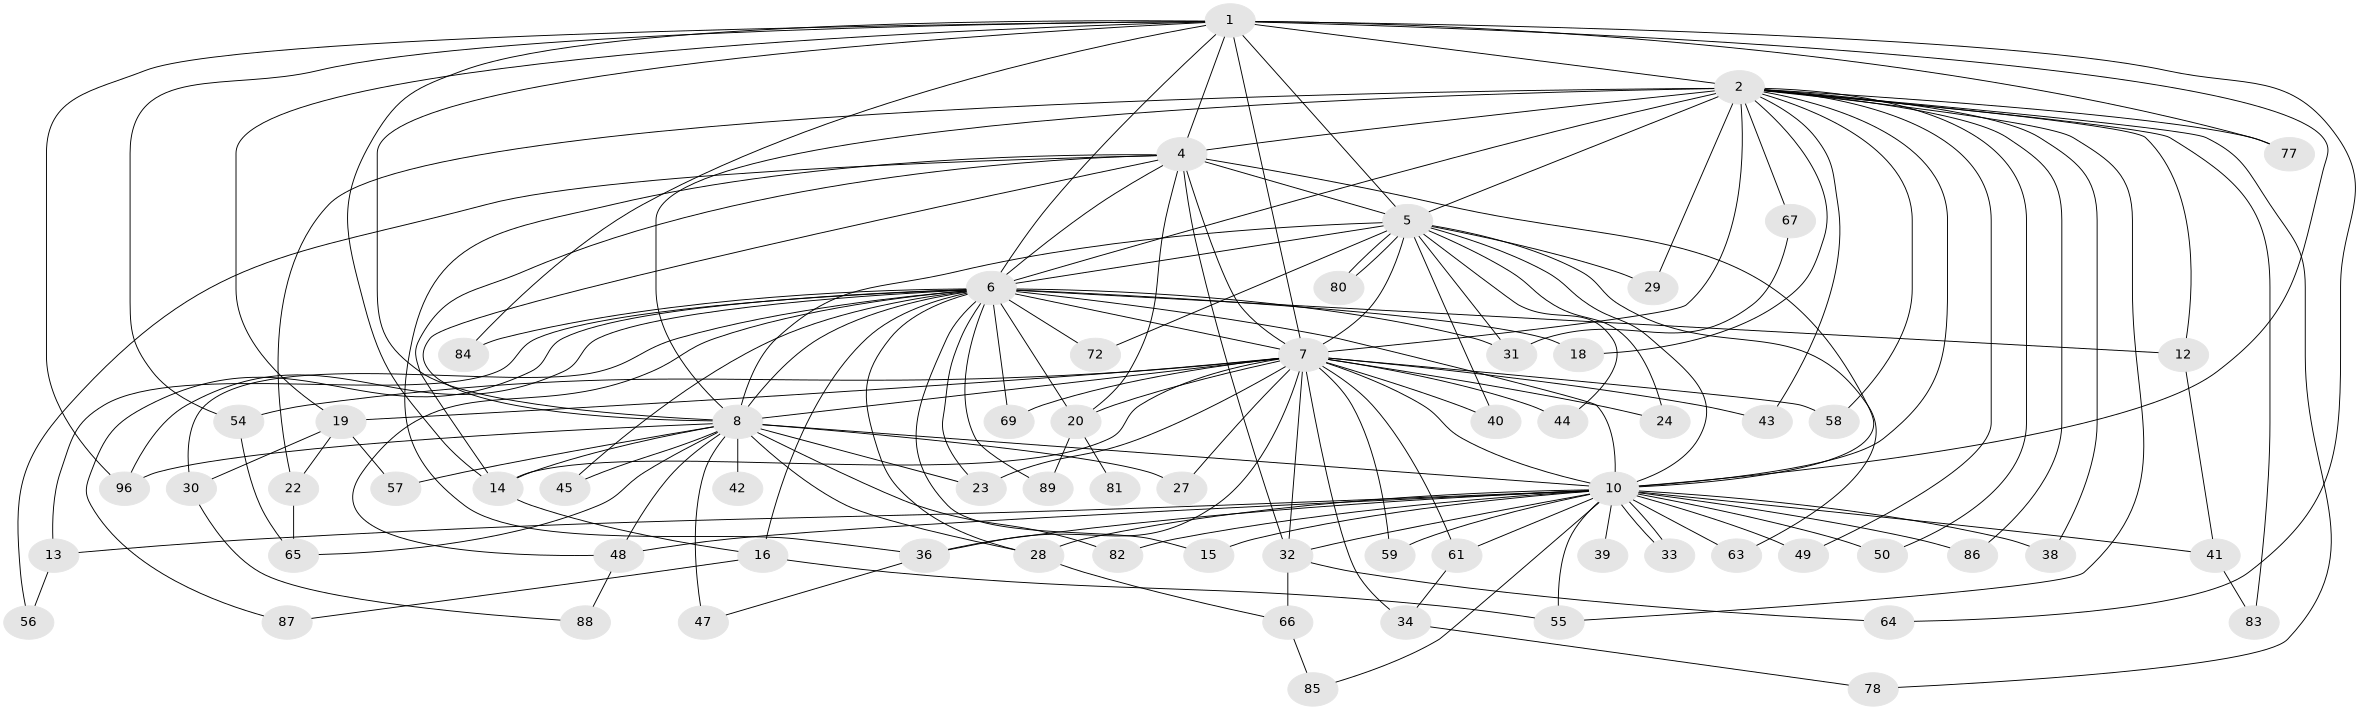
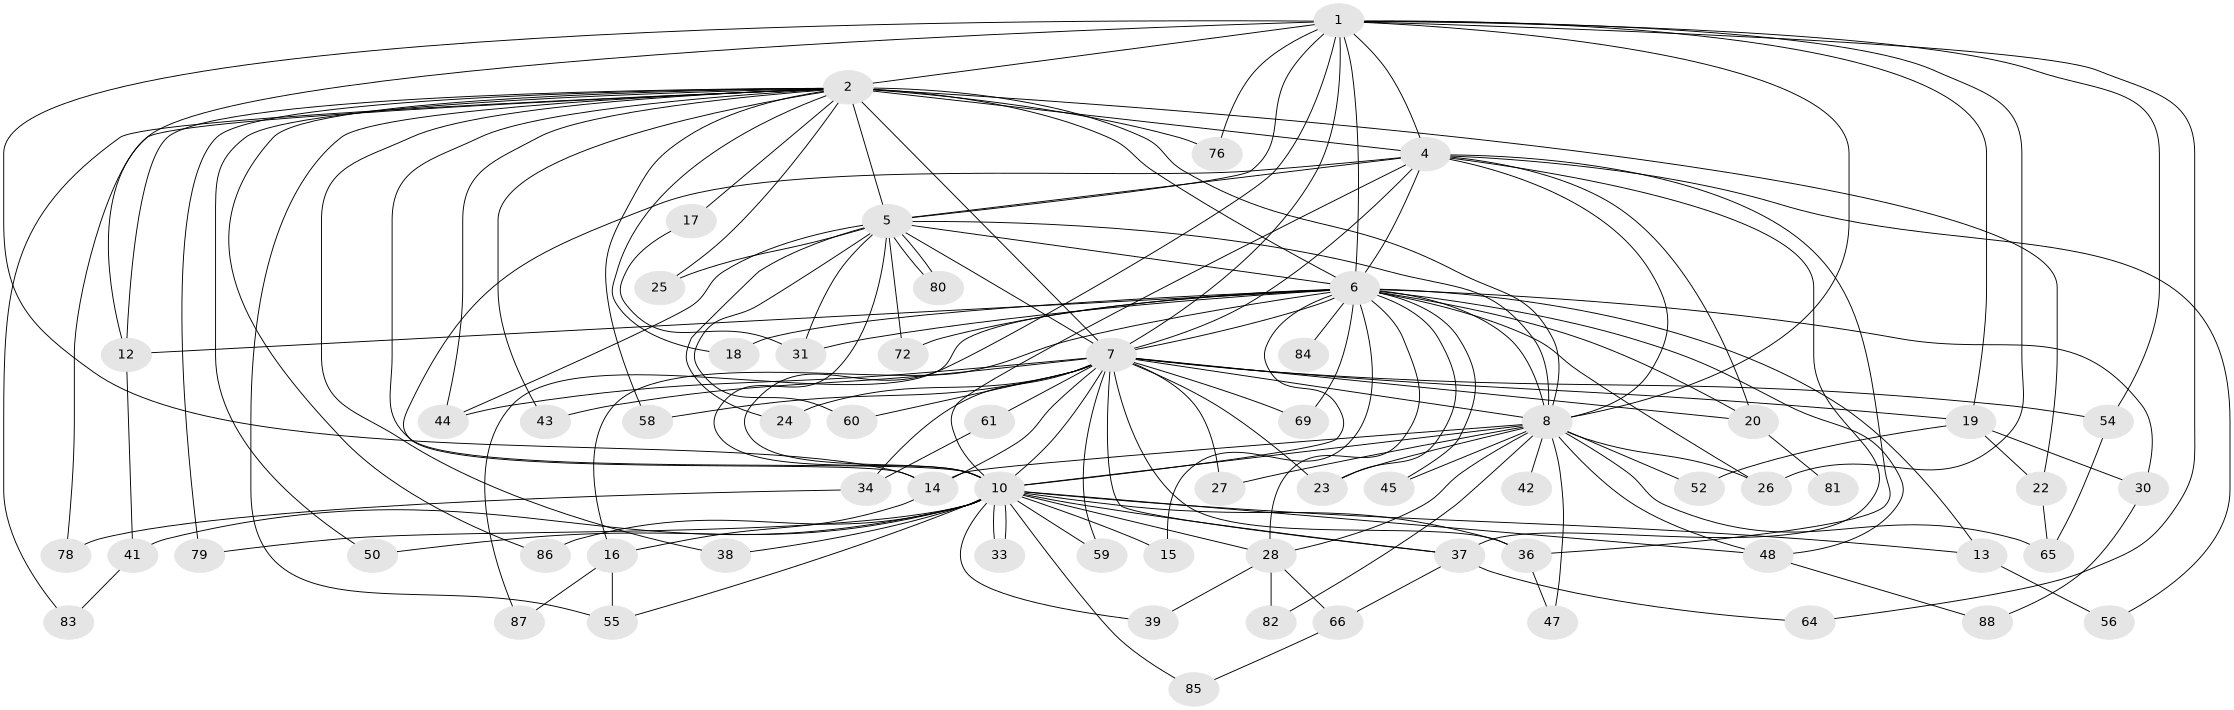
(815, 128) -> (620, 58)
none -> (531, 141)
(2289, 154) -> (1217, 154)
(1791, 221) -> (691, 221)
(1653, 288) -> (660, 288)
(1496, 422) -> (852, 422)
(125, 489) -> (1766, 489)
(396, 489) -> (1699, 489)
(1048, 489) -> none
(1363, 511) -> (1271, 589)
(1535, 522) -> none
(1288, 556) -> (1460, 556)
(1737, 556) -> none
(1804, 556) -> (200, 556)
none -> (1212, 589)
